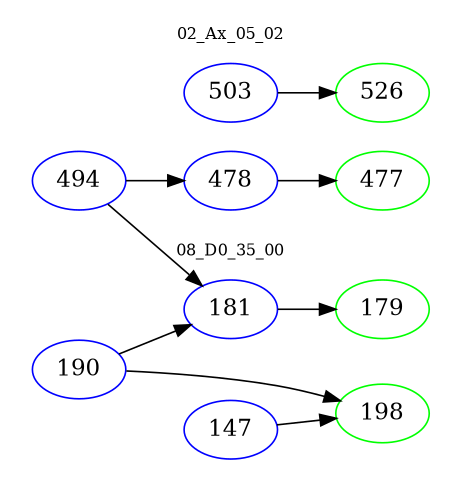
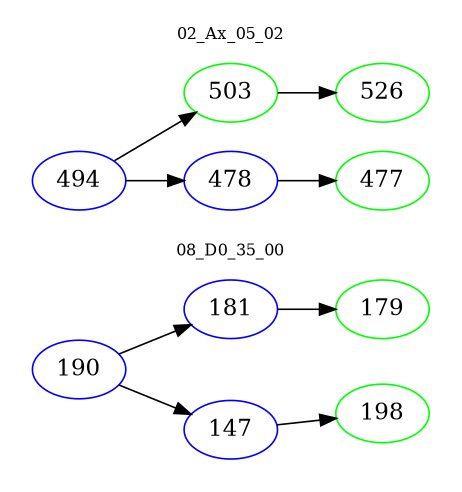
(231, 93) -> (231, 93)
(157, 247) -> (148, 141)
(226, 379) -> (147, 397)
